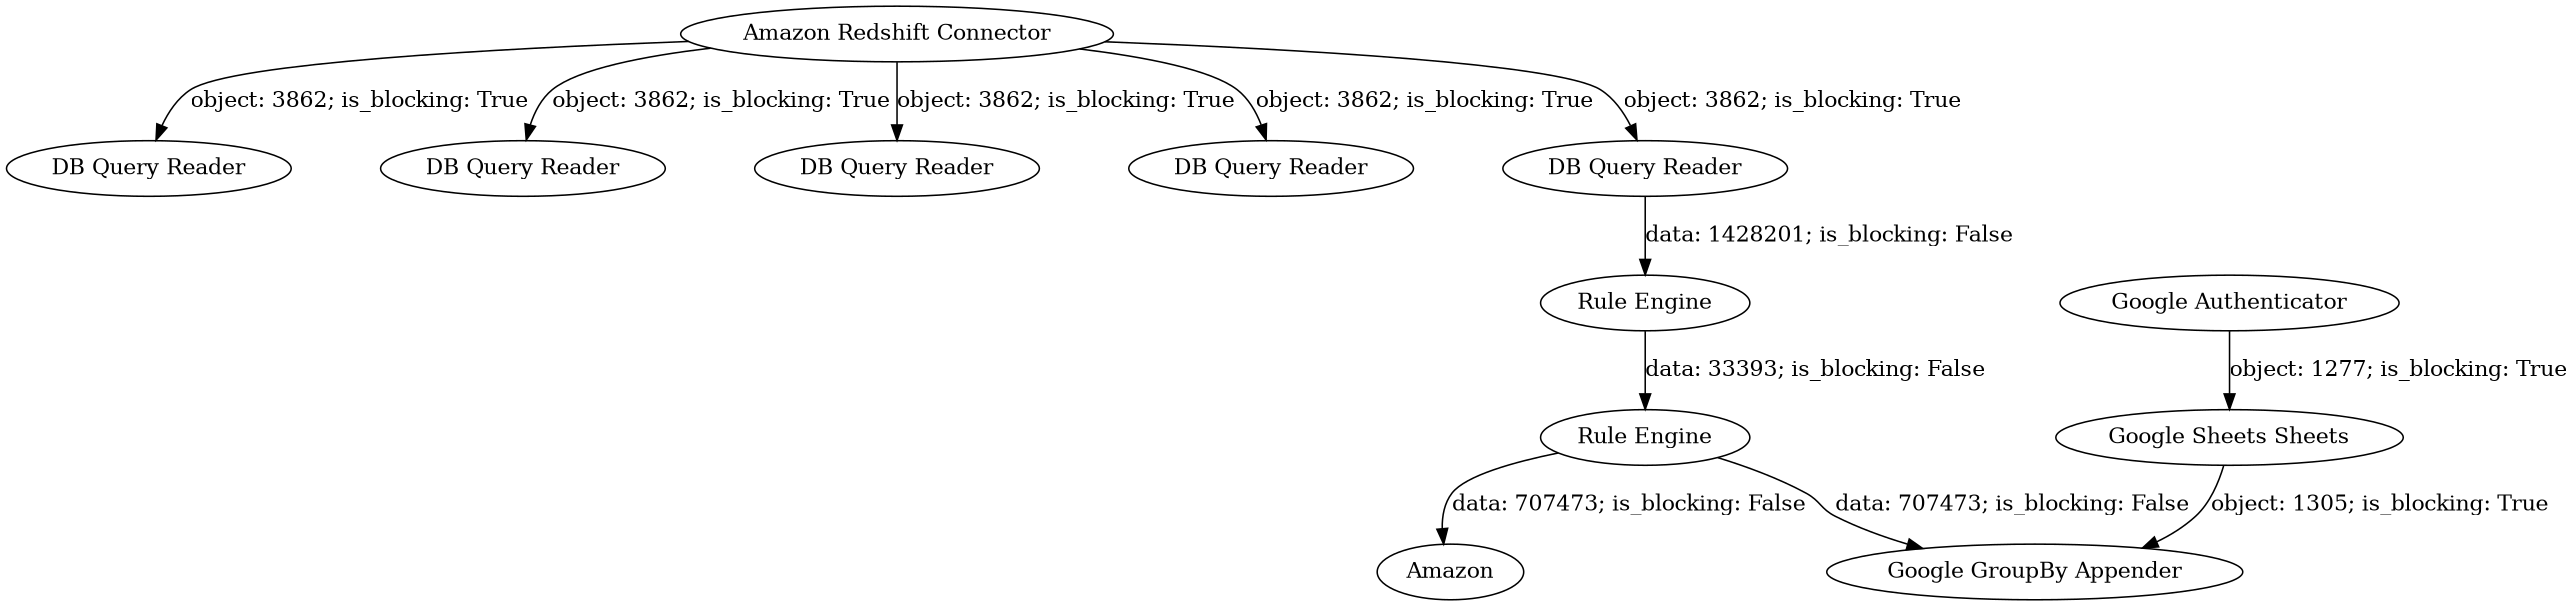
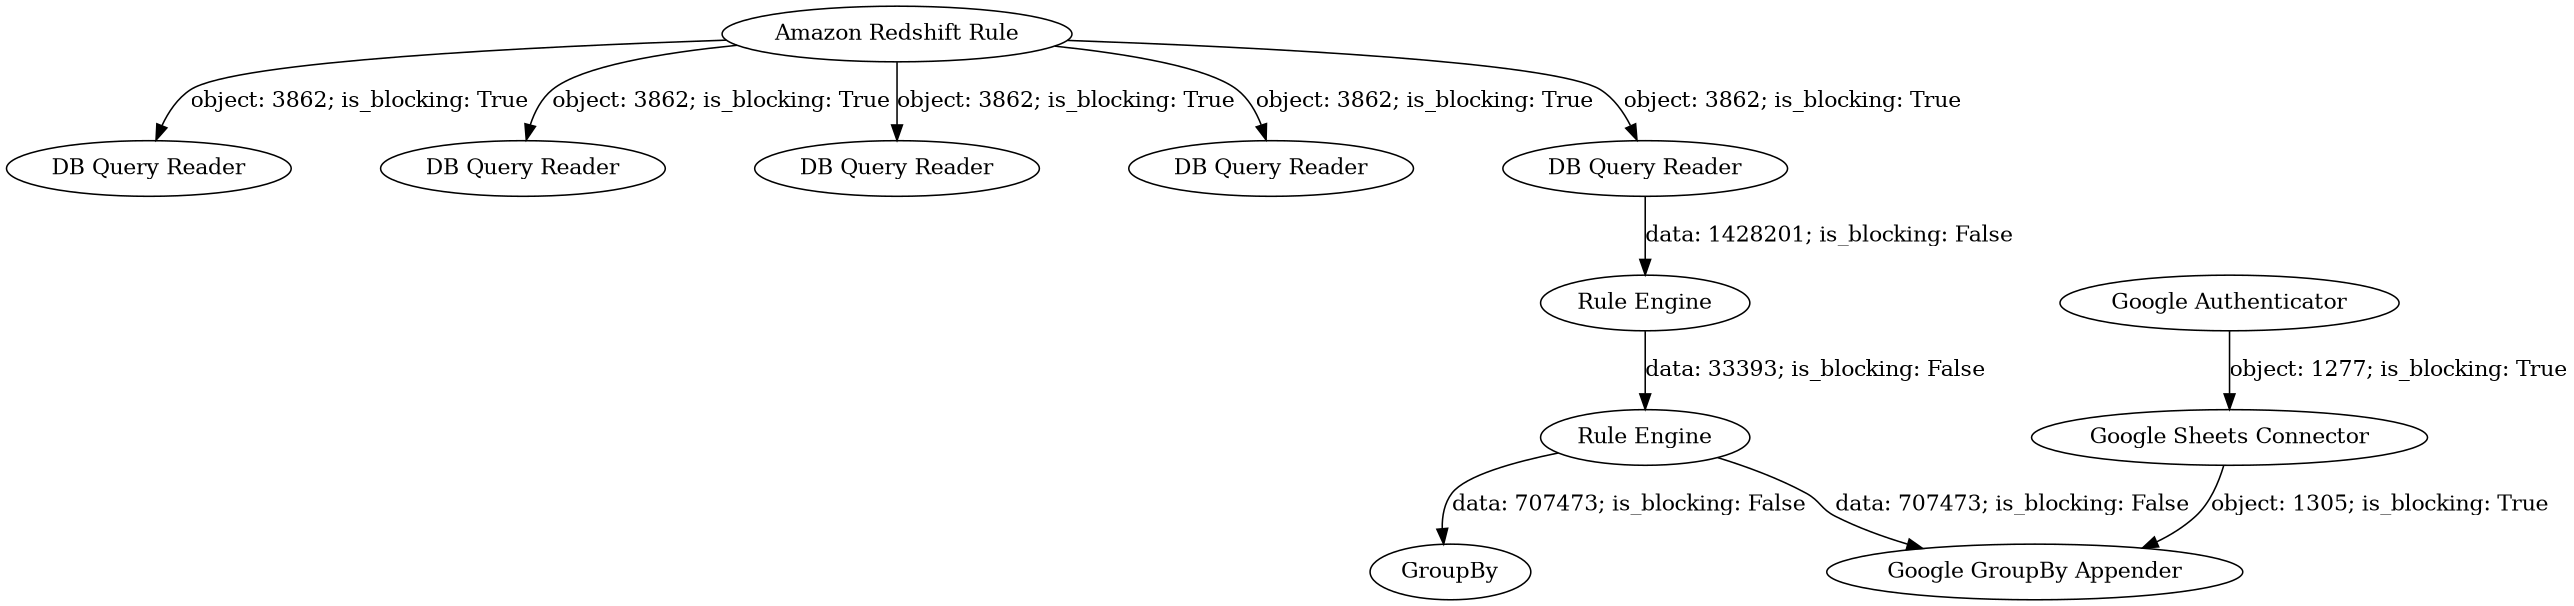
(897, 34) -> (897, 34)
(2230, 437) -> (2230, 437)
(1450, 572) -> (1450, 572)
